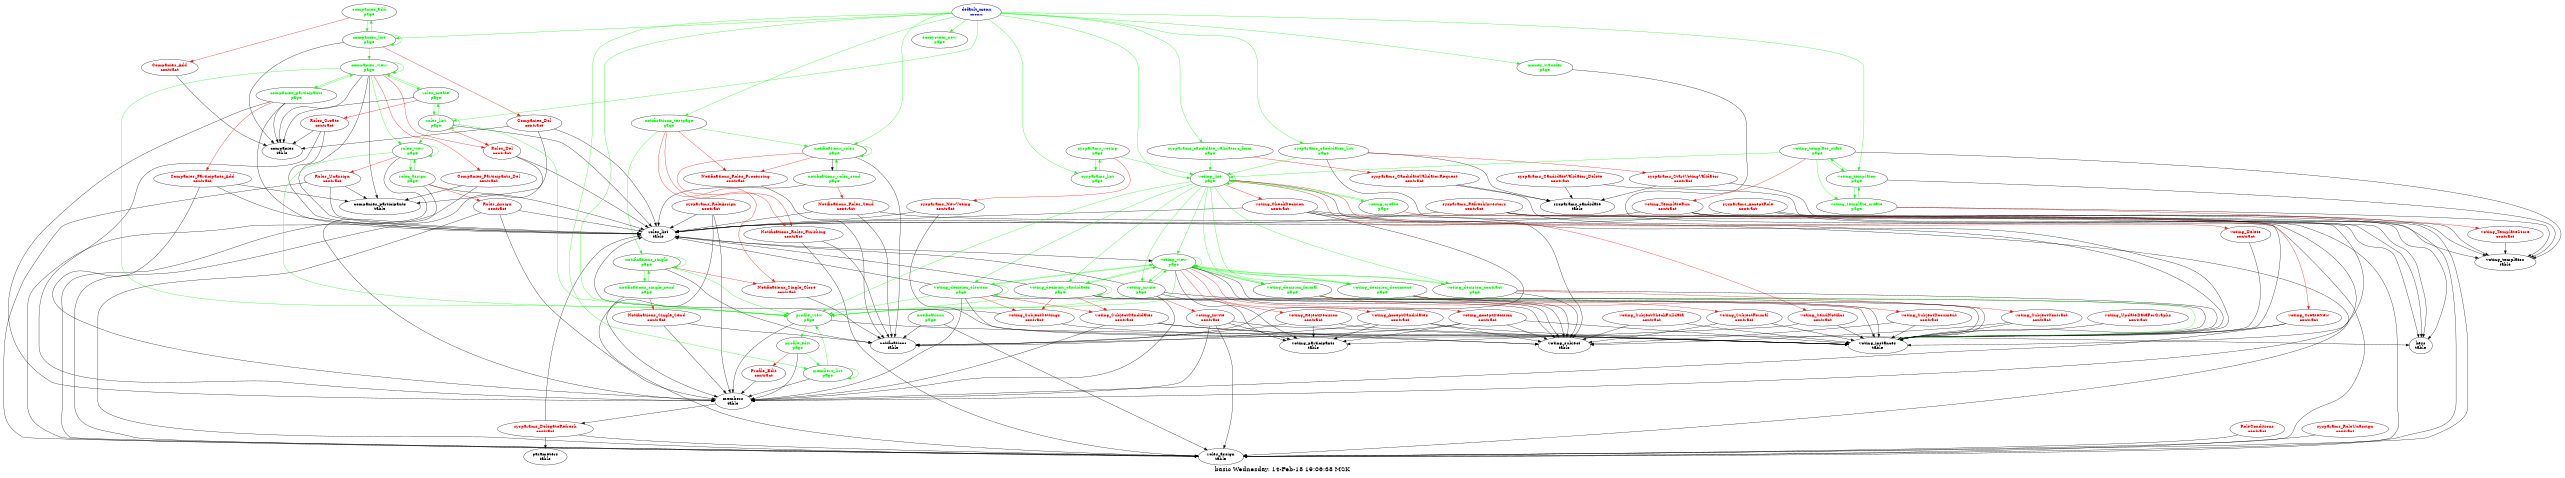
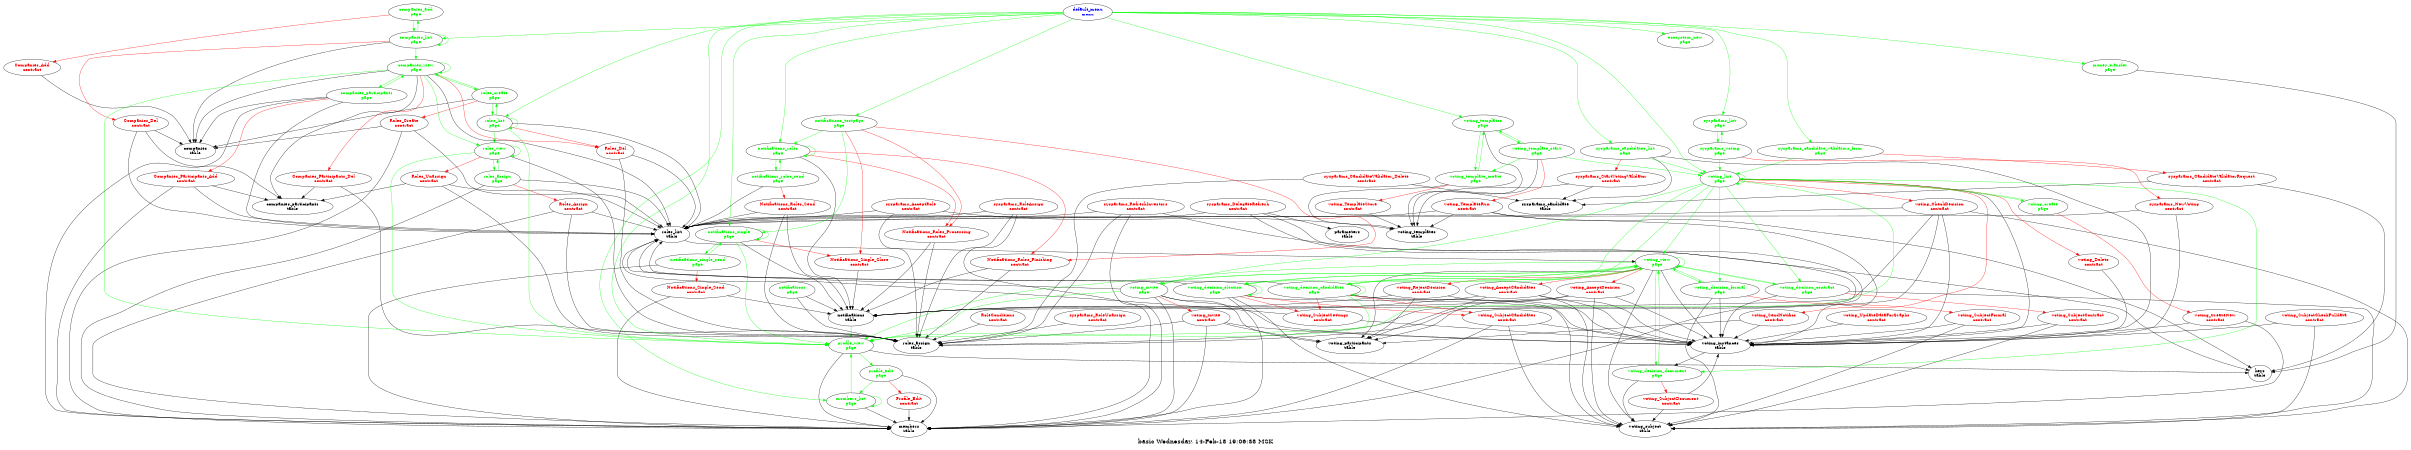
none -> (812, 33)
(832, 163) -> (776, 163)
none -> (924, 290)
(882, 305) -> (851, 330)
(2194, 322) -> (1720, 316)
(2204, 322) -> (1690, 359)
(650, 413) -> (1703, 317)
